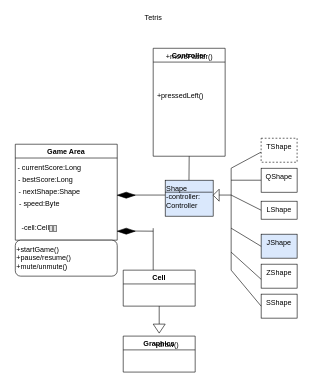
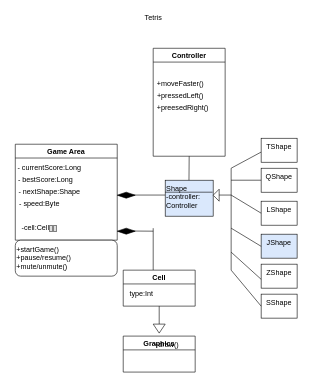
(189, 57) -> (180, 84)
none -> (183, 108)
(279, 150) -> (279, 150)
(279, 210) -> (279, 213)
none -> (141, 294)
